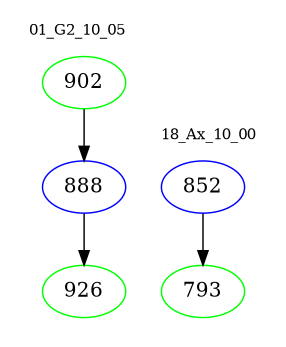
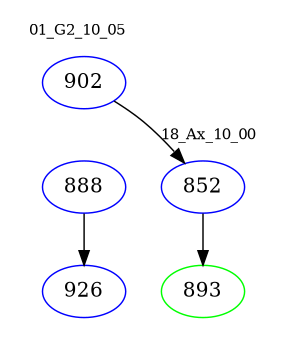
(84, 83) -> (84, 83)
(84, 128) -> (159, 136)
(84, 291) -> (84, 291)
(203, 291) -> (203, 291)
